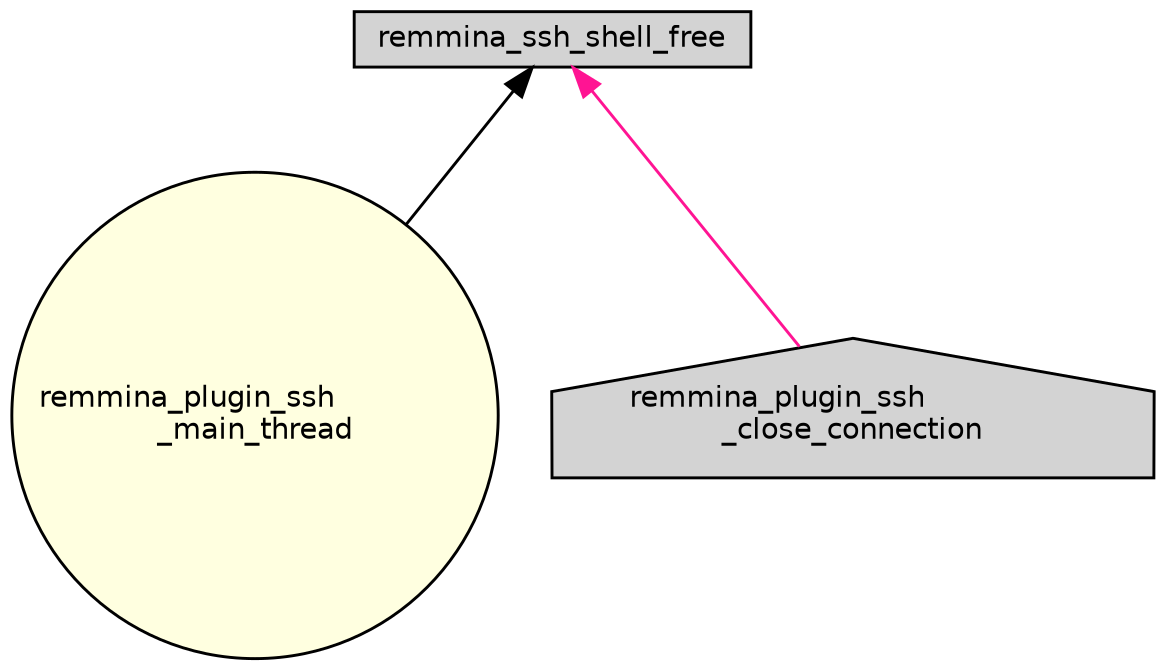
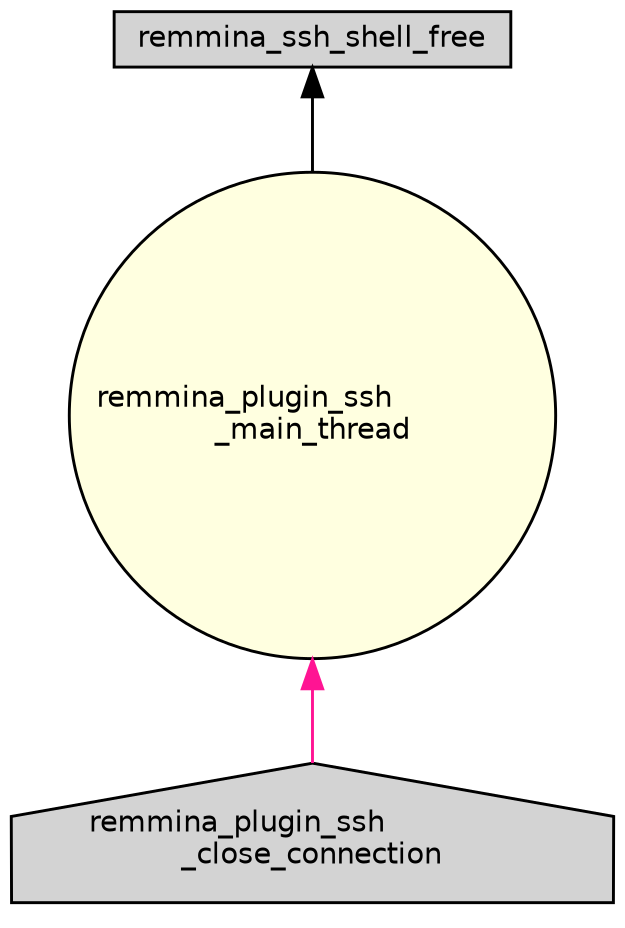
(696, 219) -> (312, 726)
